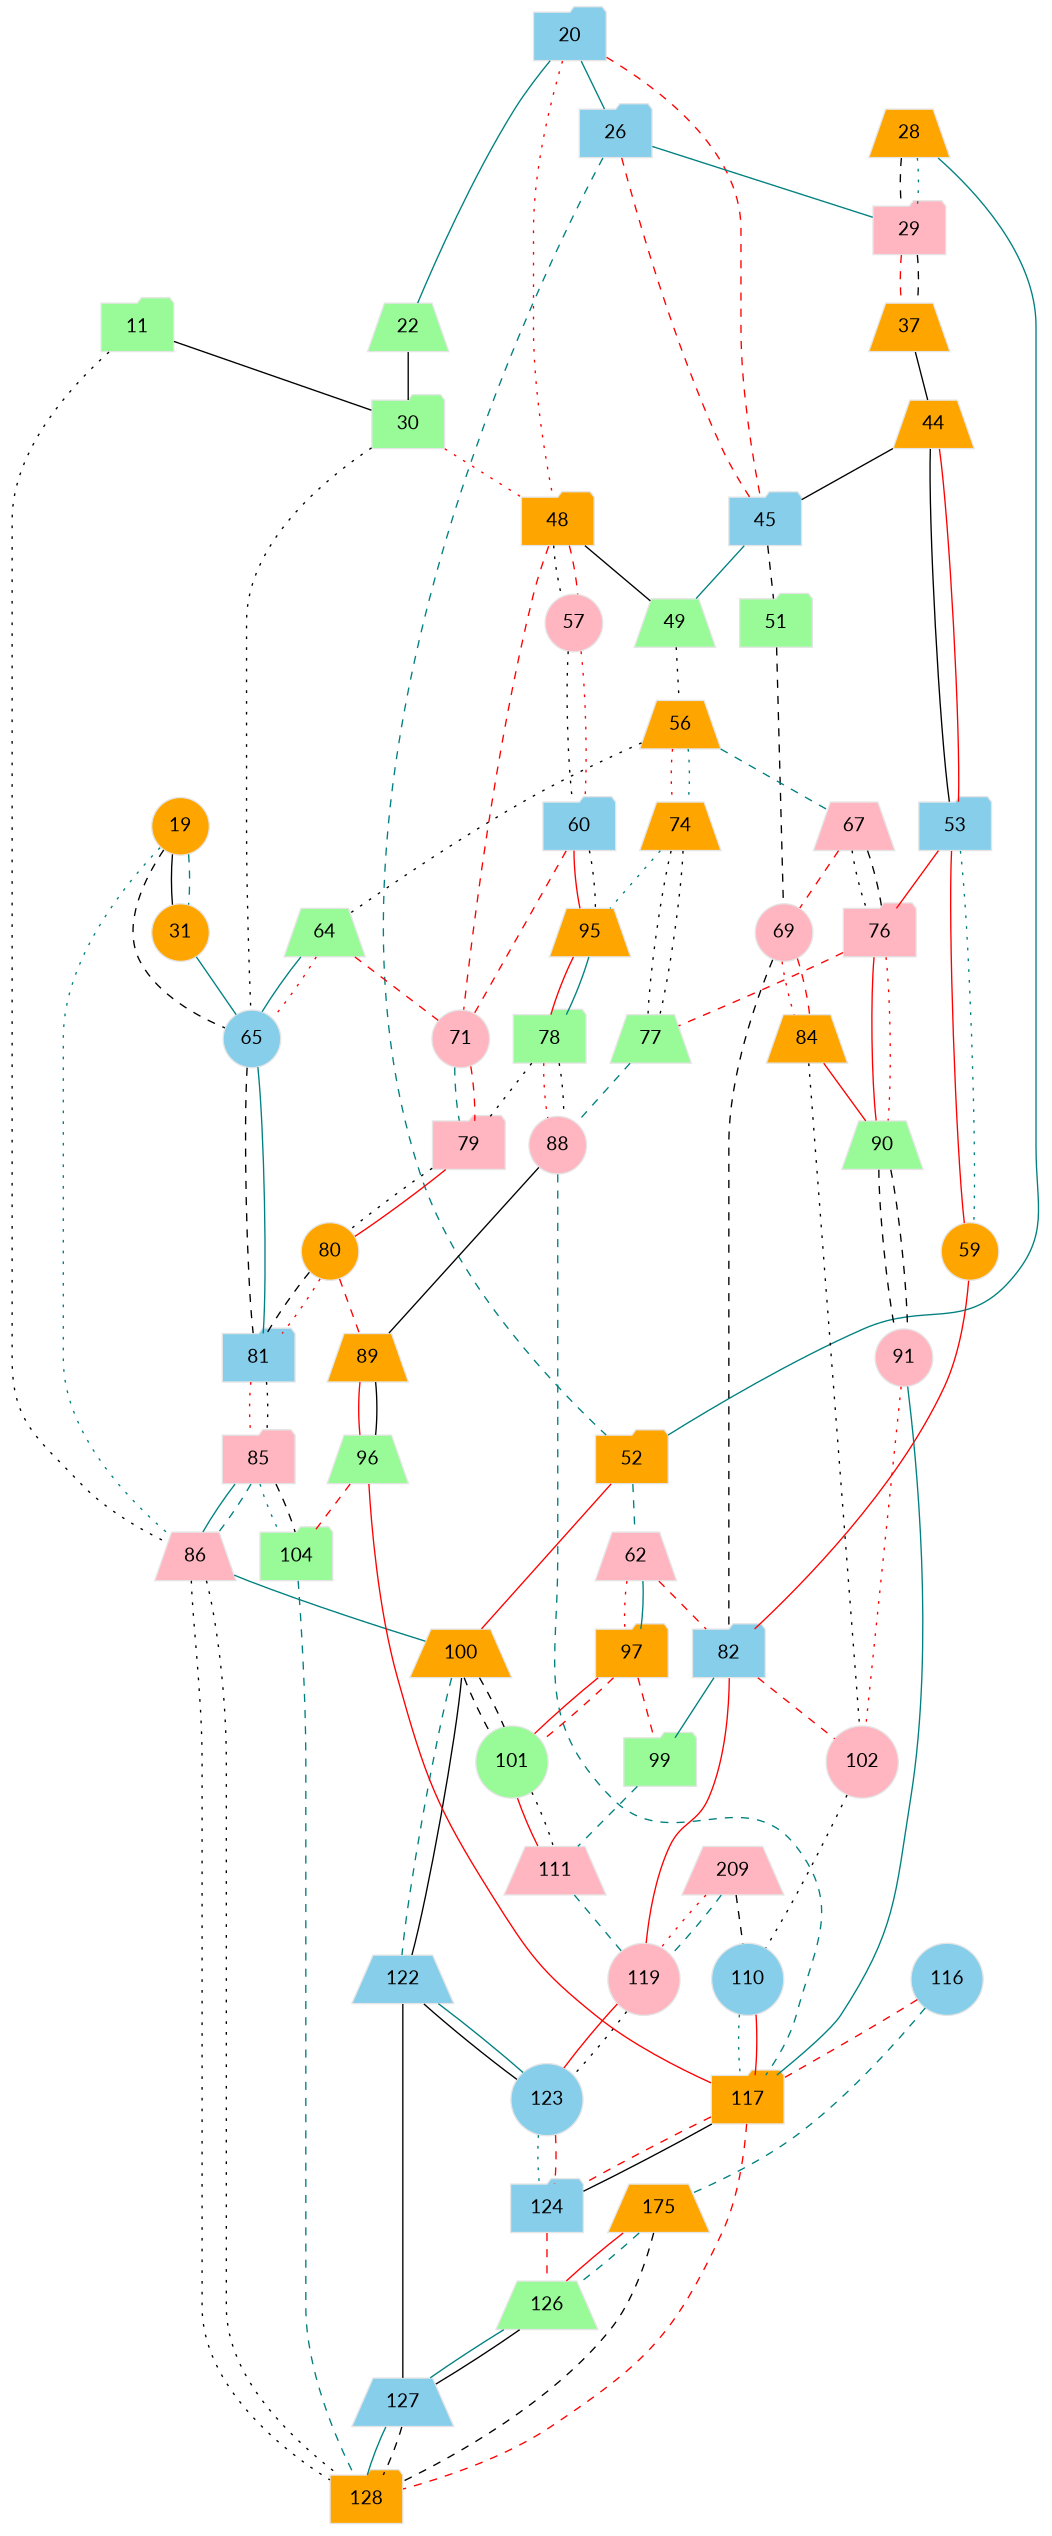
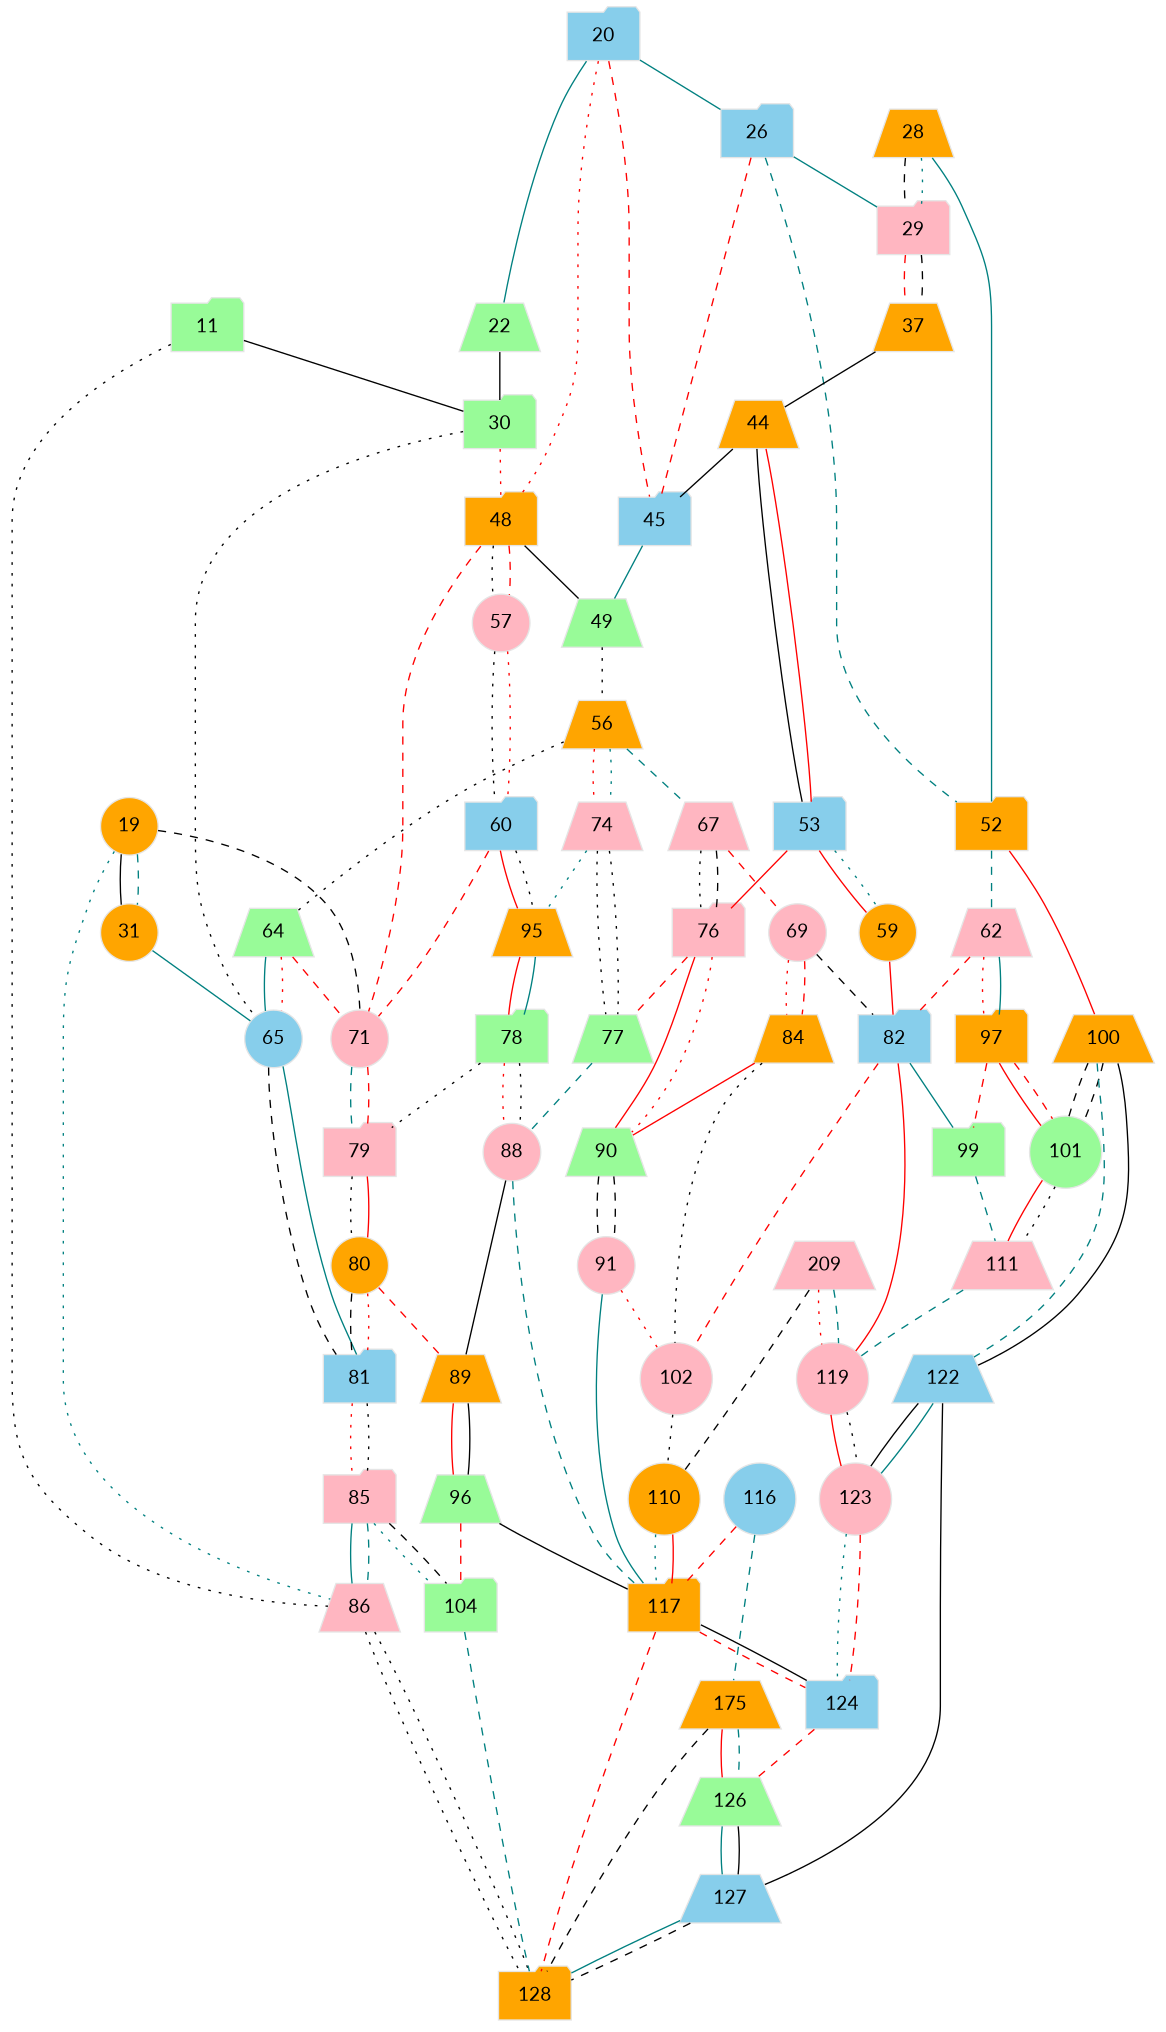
(776, 623) -> none
(680, 826) -> (602, 826)
(138, 957) -> (298, 880)
(329, 1610) -> none
(456, 1835) -> (563, 1557)
(748, 1979) -> (664, 1499)
(547, 2100) -> (855, 1499)
